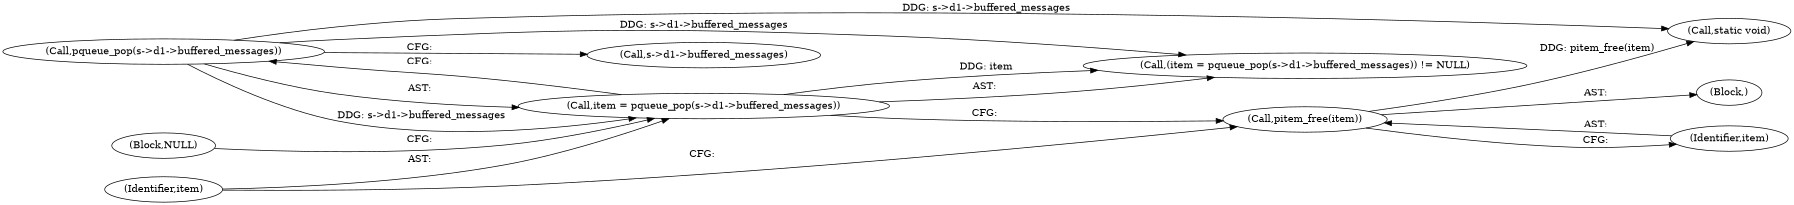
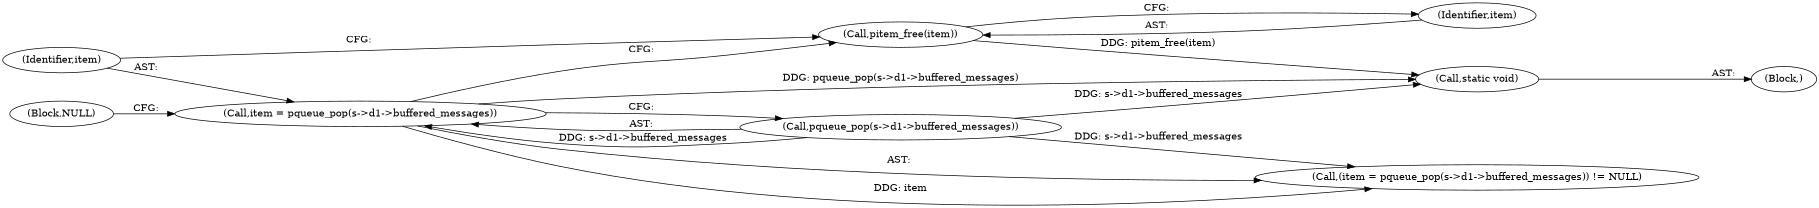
(704, 55) -> none
none -> (943, 86)
(1536, 105) -> (1641, 79)
